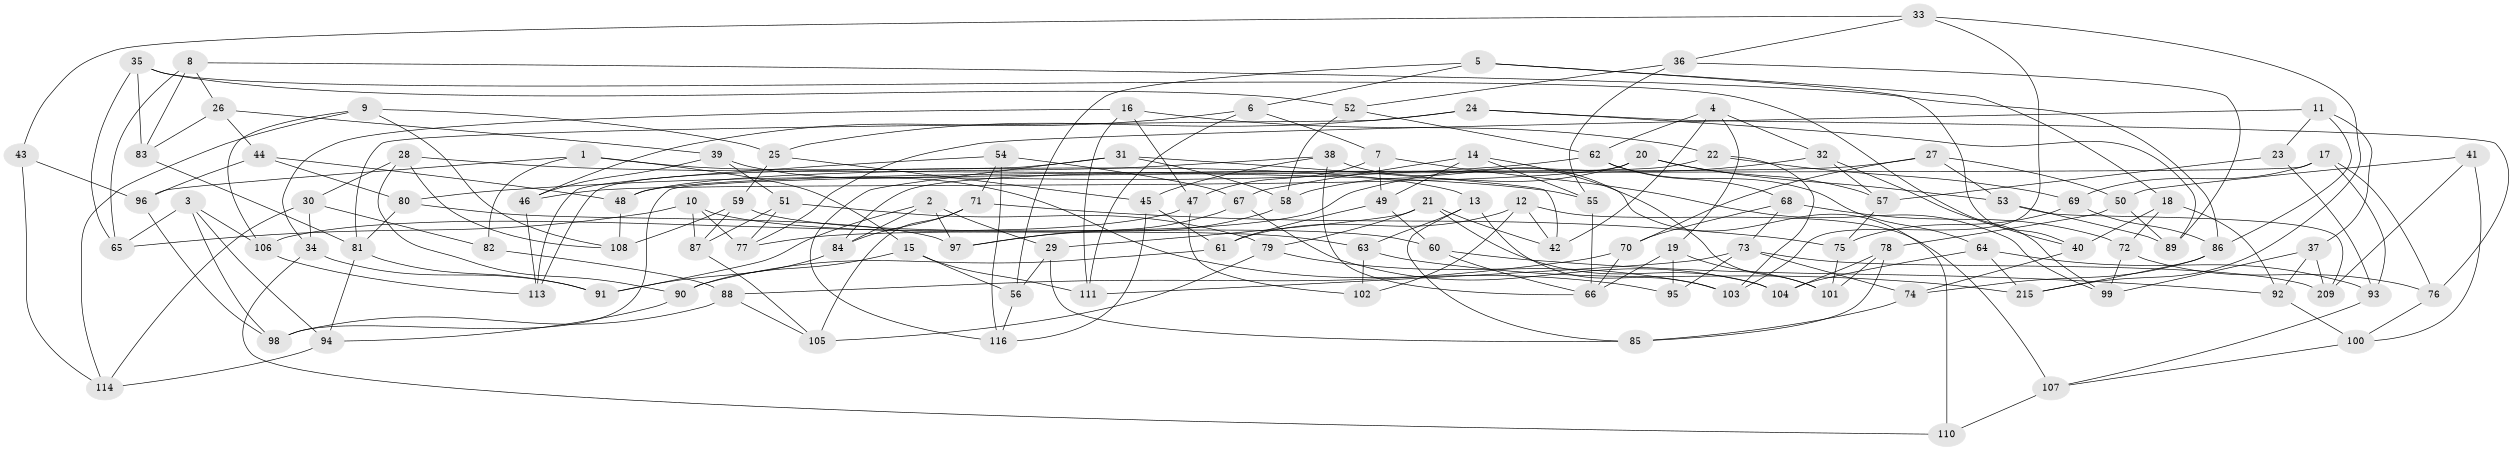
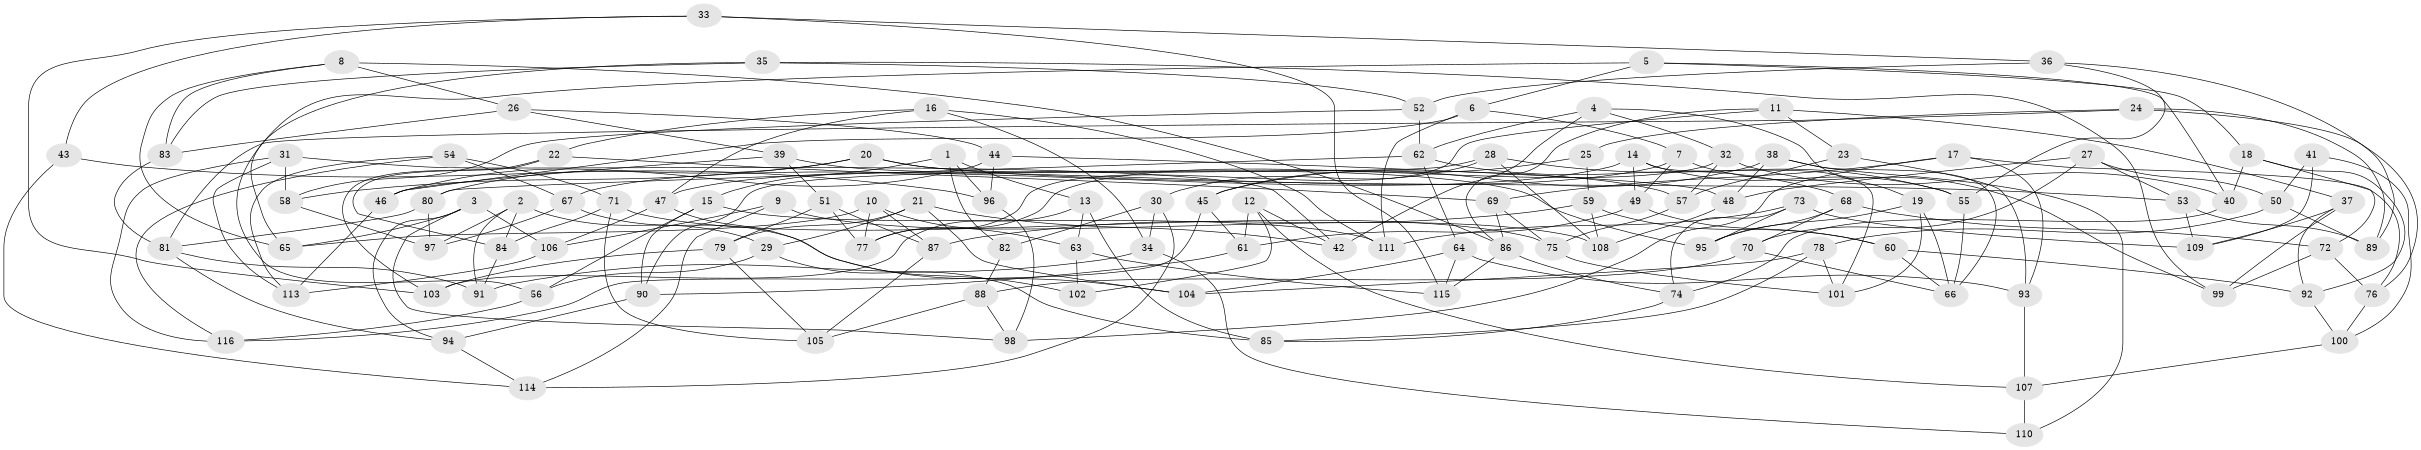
(601, 123) -> none
(1763, 229) -> (1774, 225)
(2025, 295) -> (1442, 295)
(2326, 295) -> (2195, 249)
